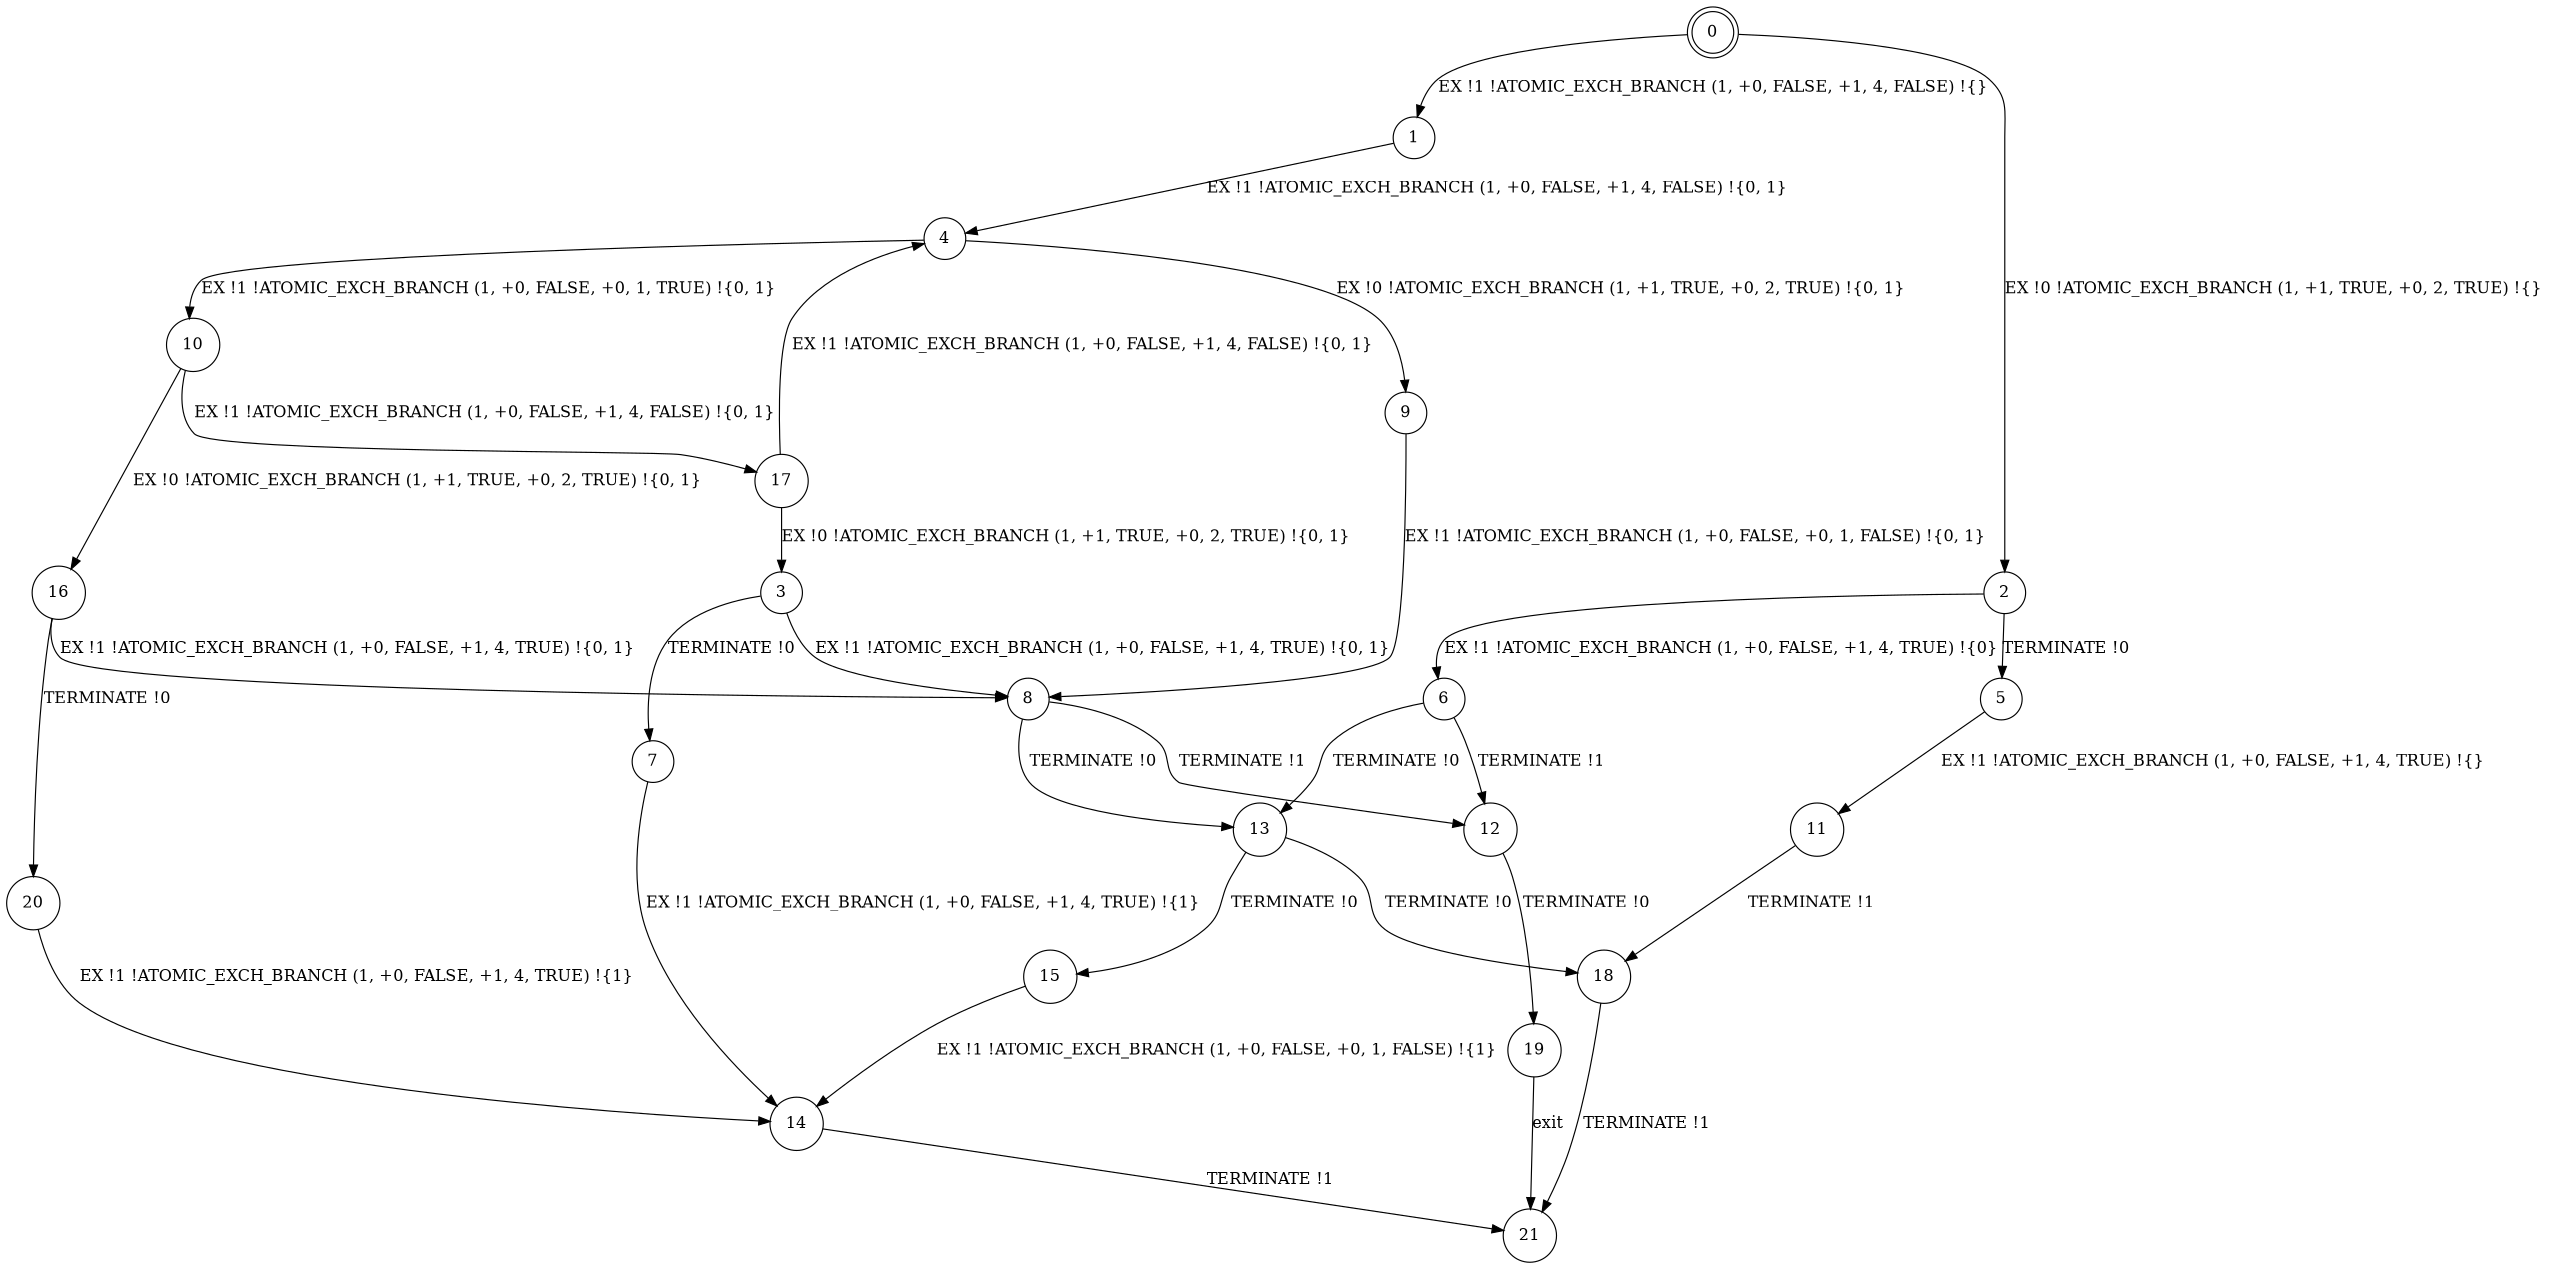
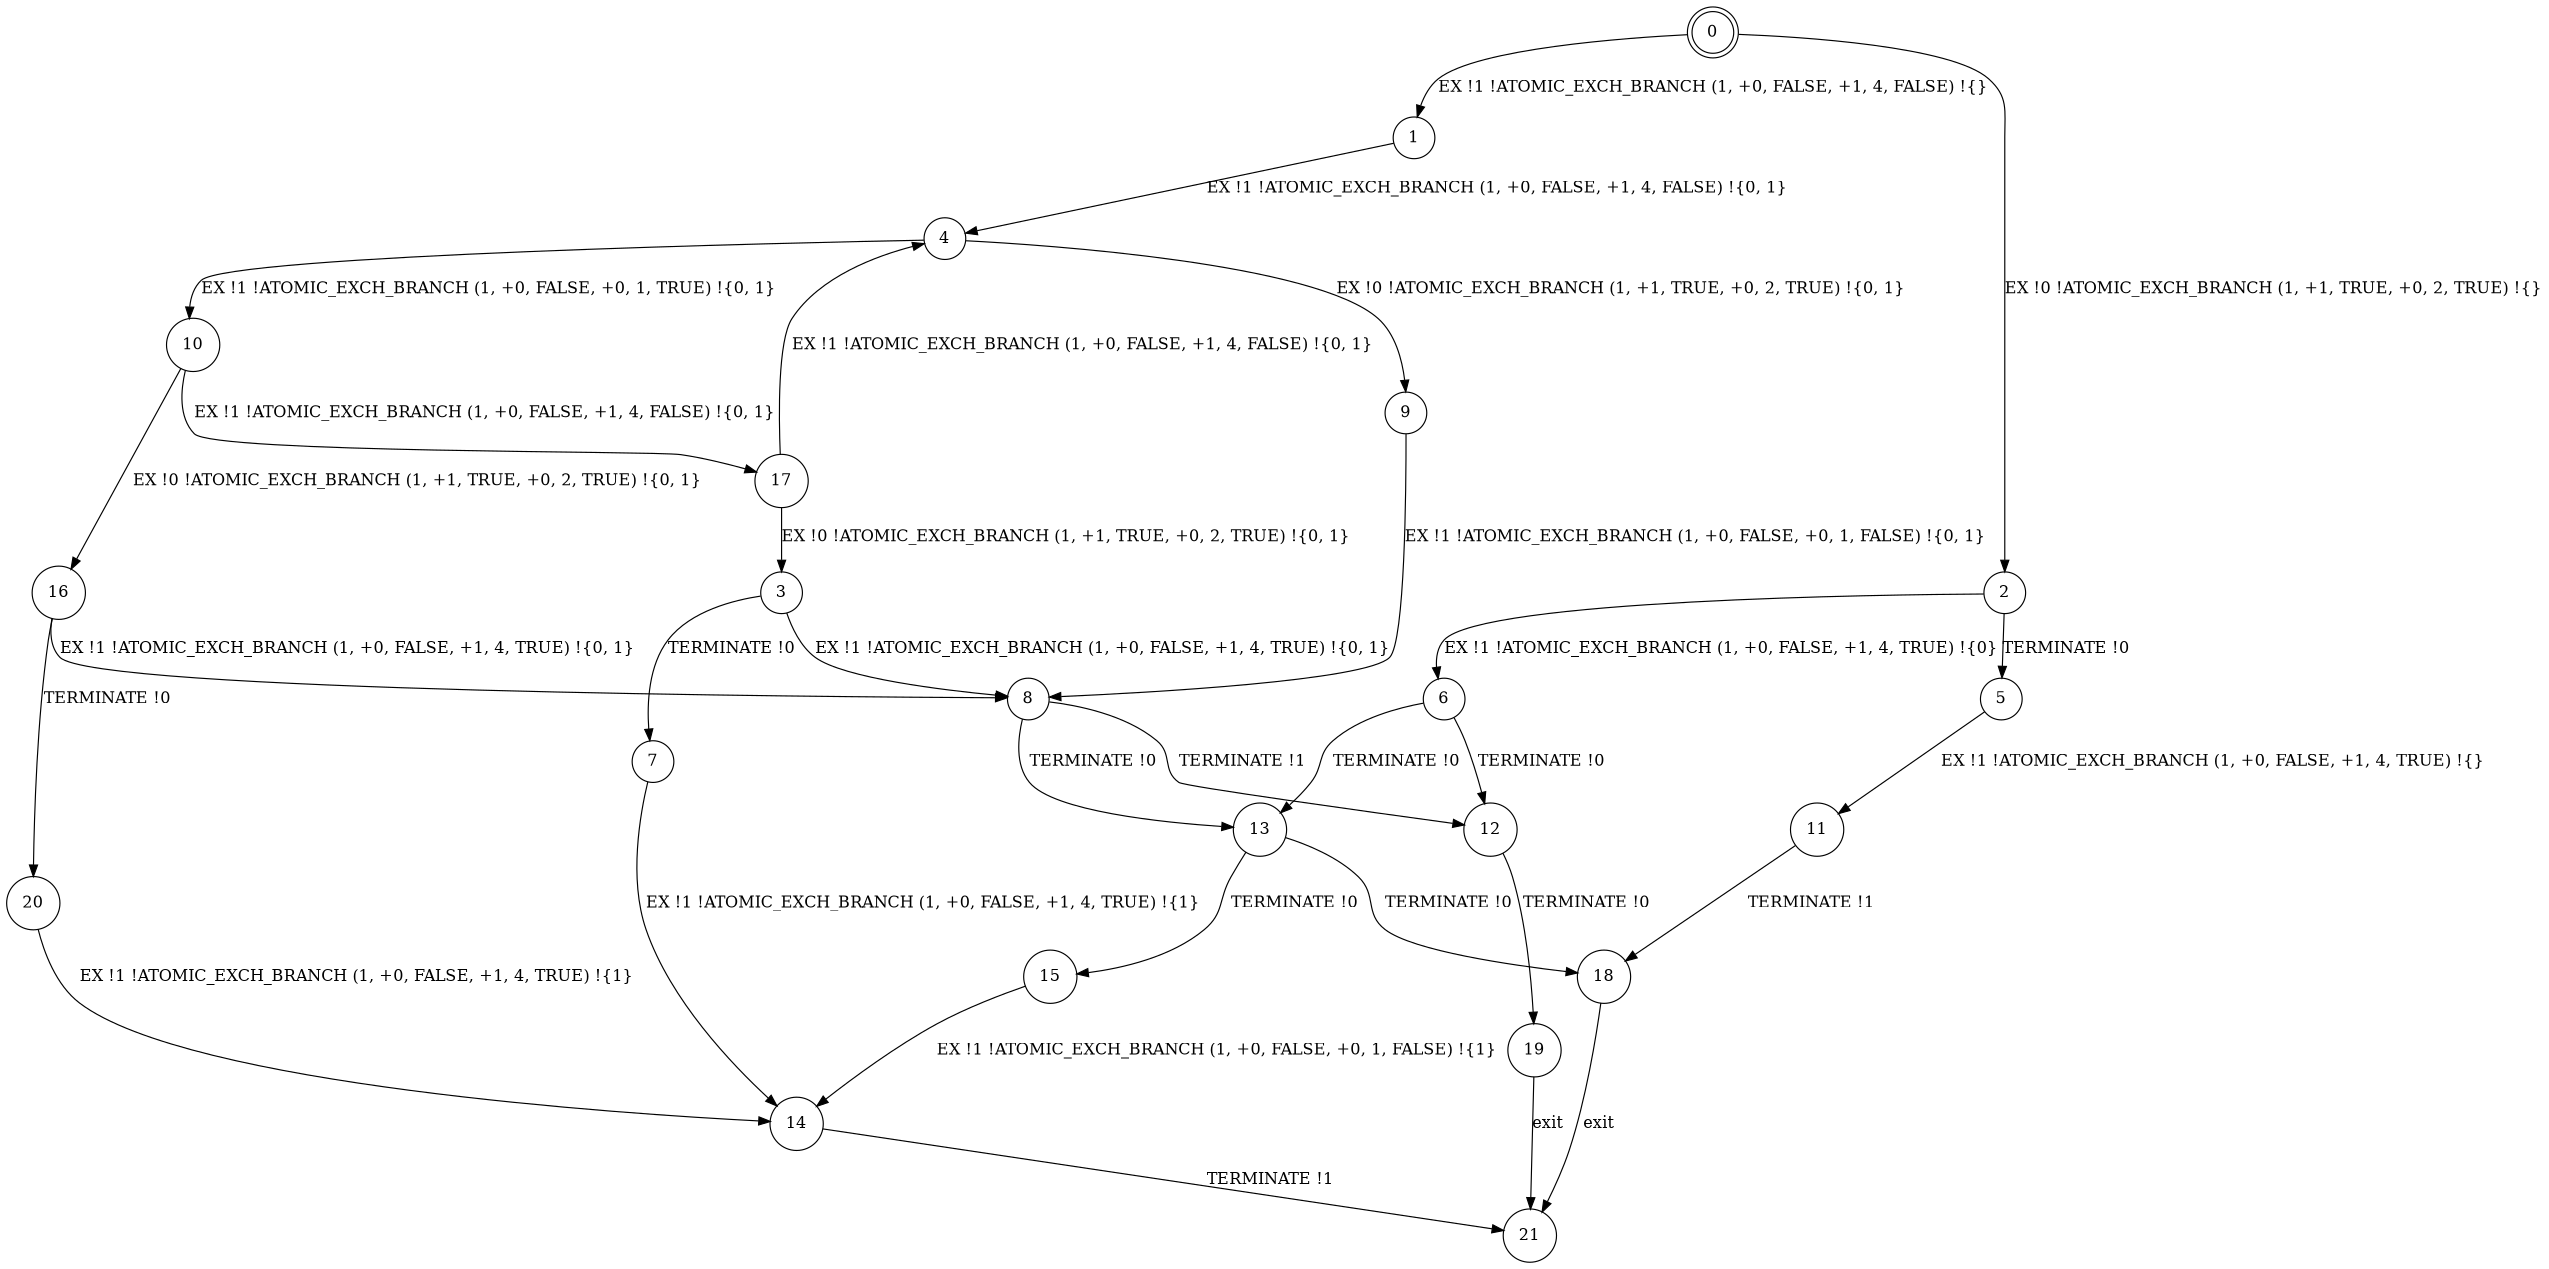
(1541, 762) -> (1541, 762)
(1647, 1124) -> (1599, 1124)
